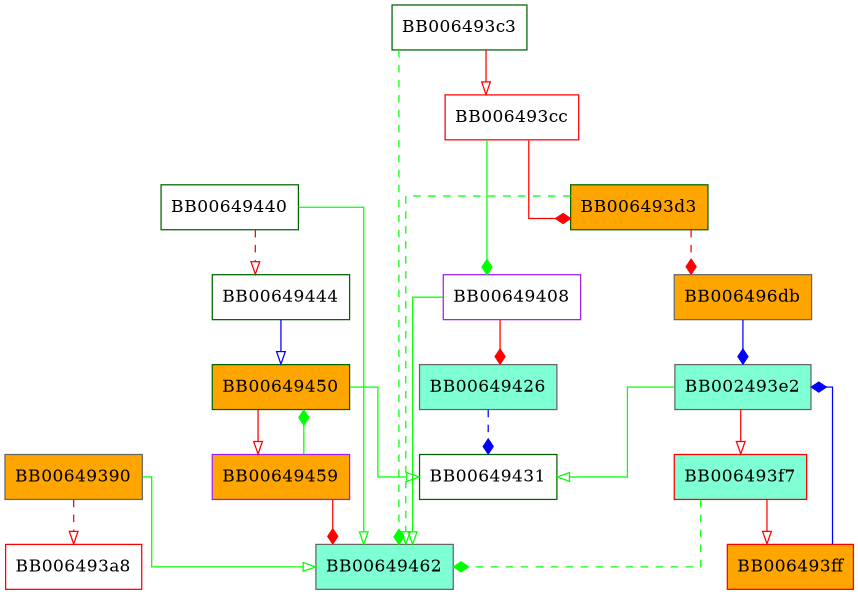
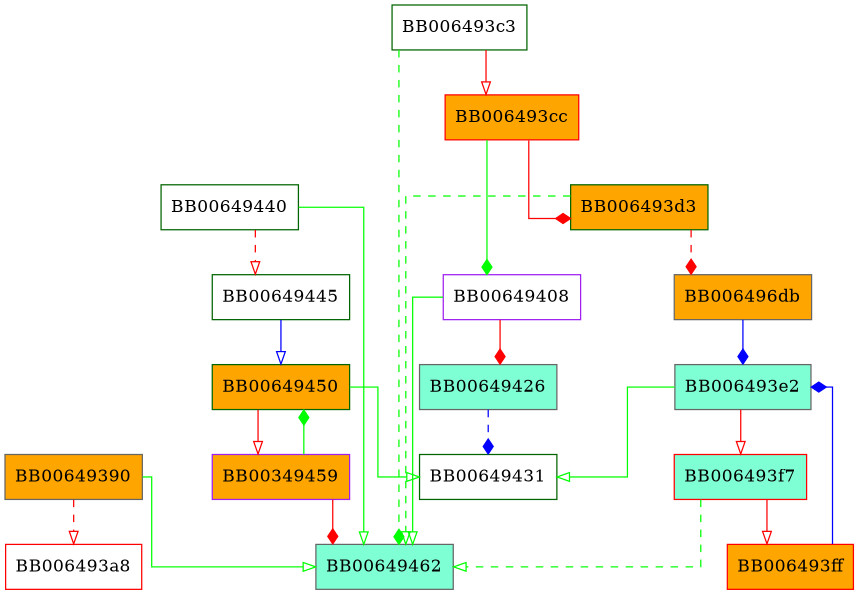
(512, 117) -> (512, 117)
(281, 297) -> (281, 297)
(743, 387) -> (743, 387)
(281, 477) -> (281, 477)
(618, 567) -> (617, 567)
